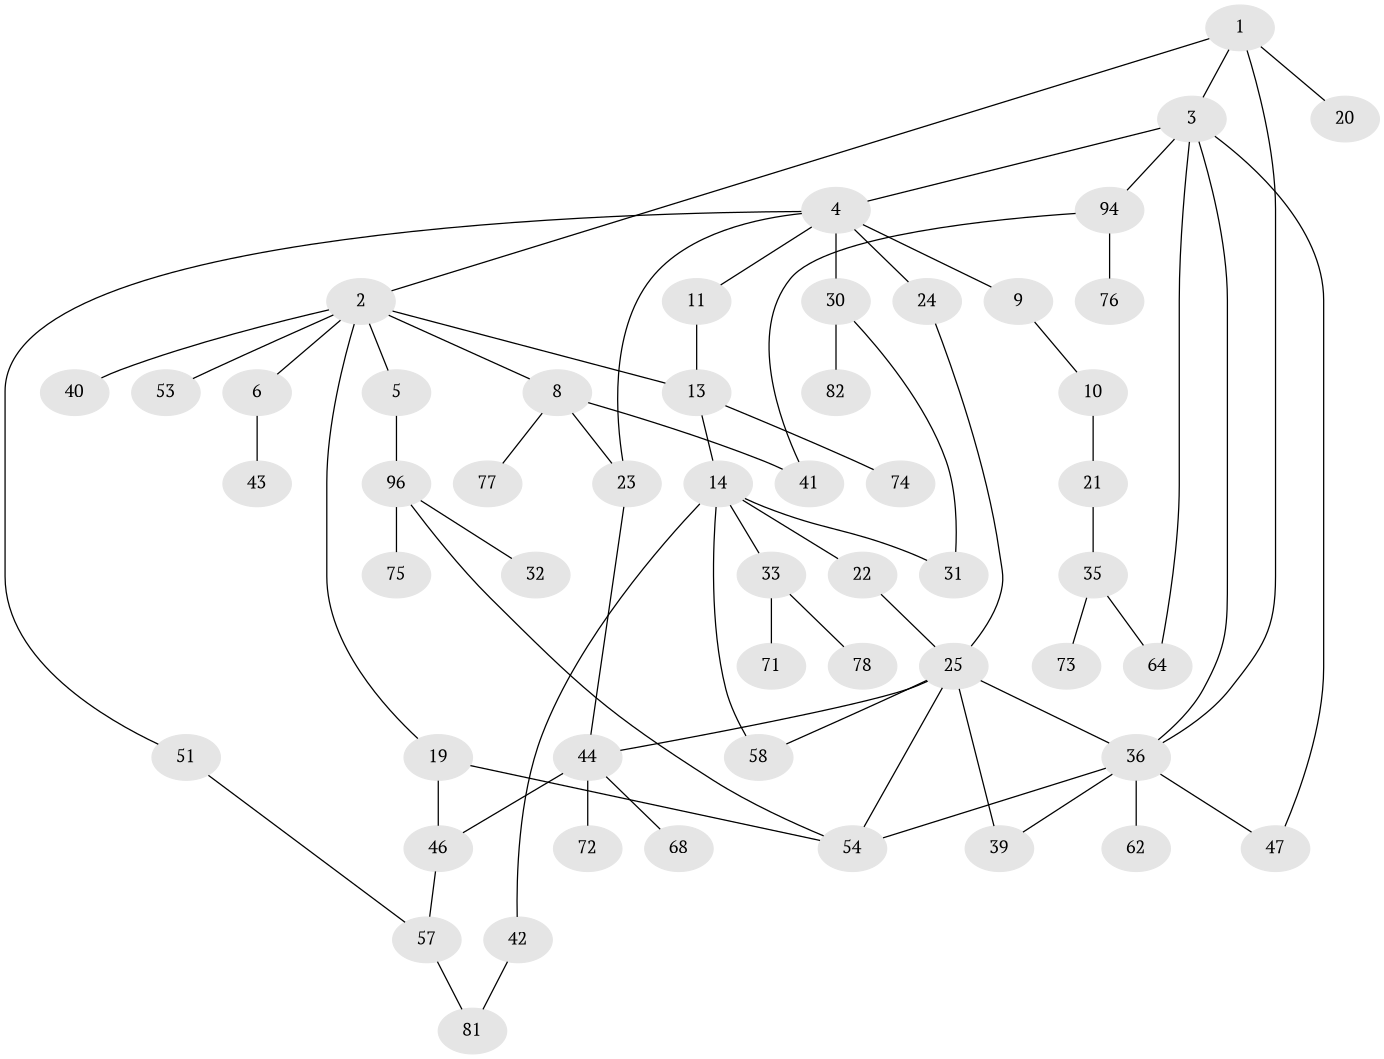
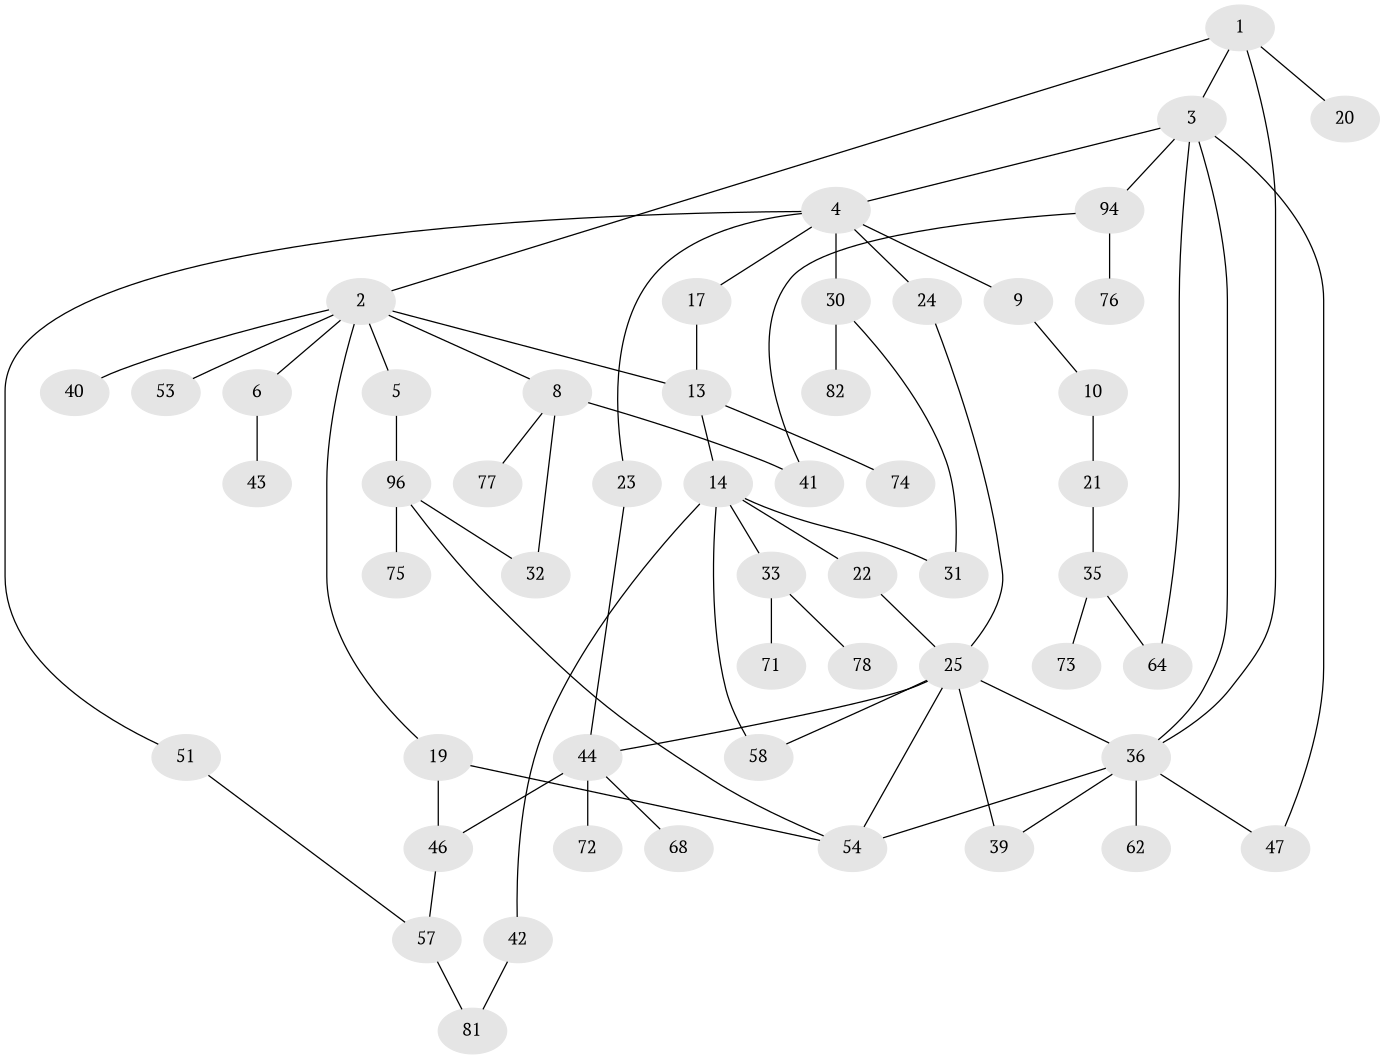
(697, 301) -> (697, 301)
(592, 438) -> (547, 484)
